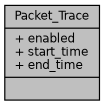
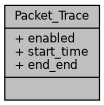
(49, 65) -> (46, 65)
